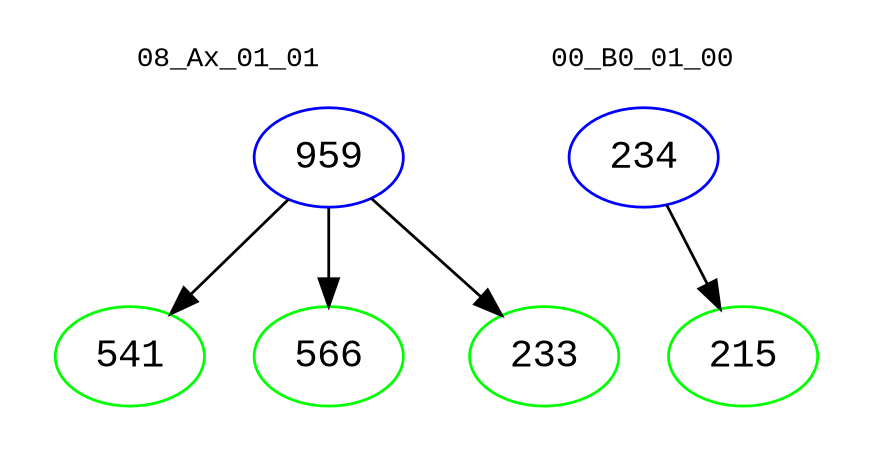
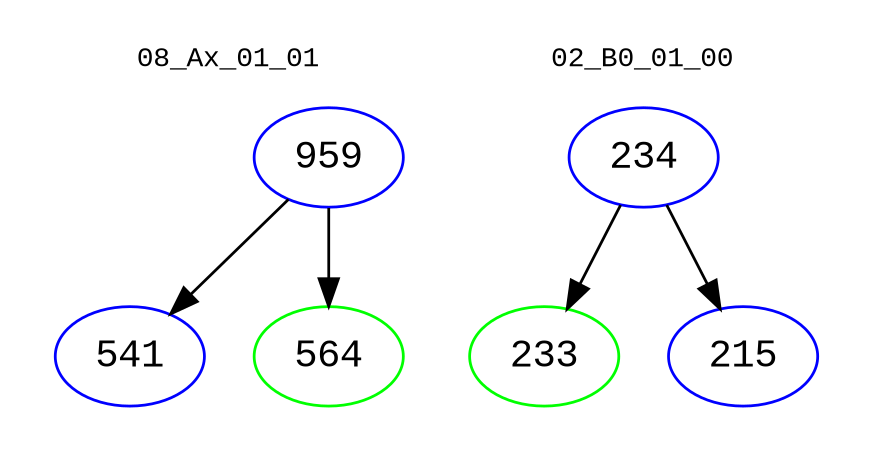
(644, 59) -> (644, 59)
(407, 230) -> (600, 245)
(130, 356) -> (130, 356)
(329, 356) -> (329, 356)
(743, 356) -> (743, 356)
